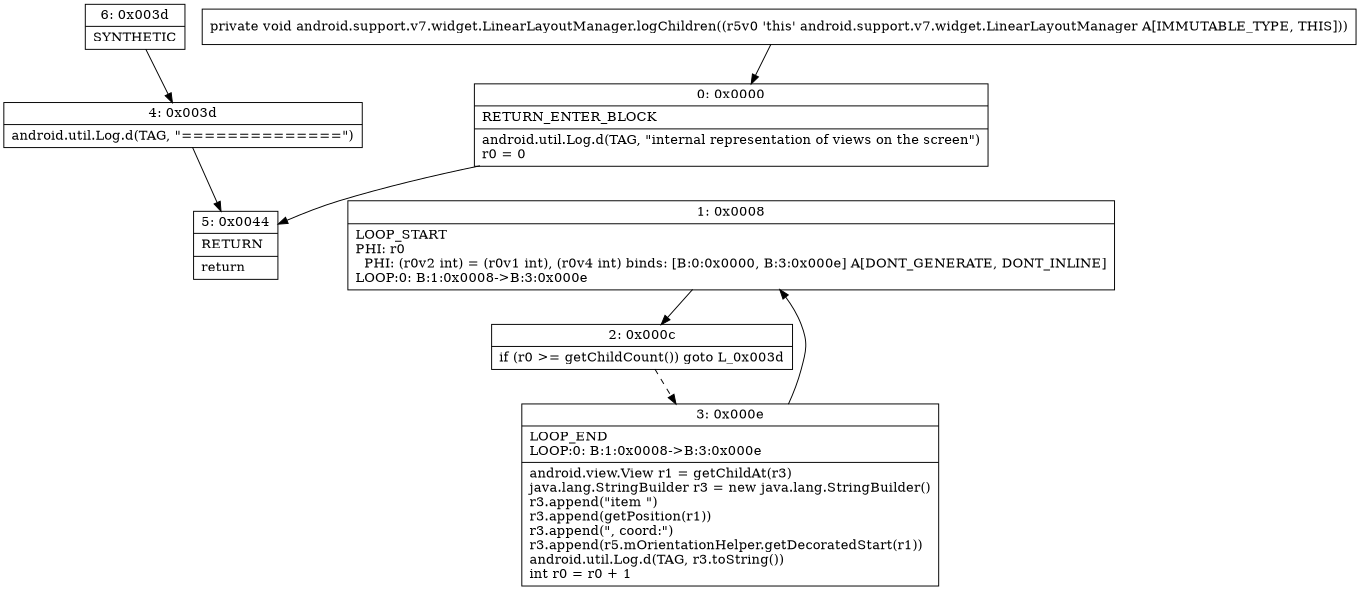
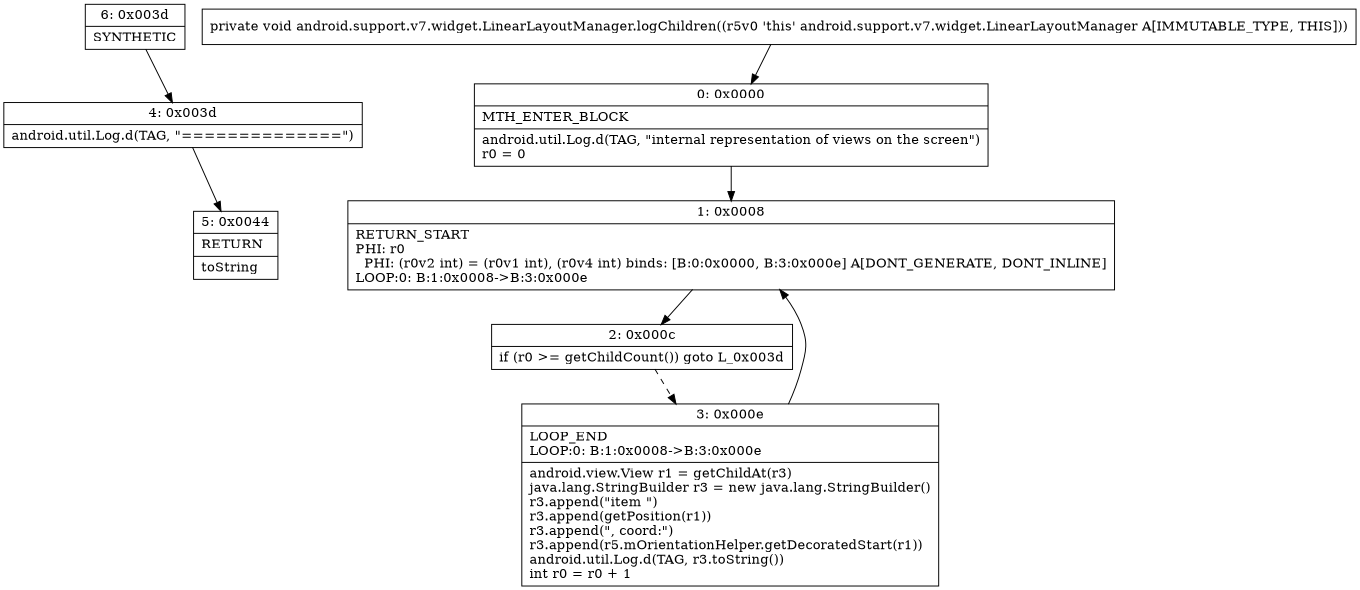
(570, 117) -> (556, 117)
(382, 189) -> (731, 179)
(402, 235) -> (413, 235)
(223, 267) -> (230, 267)
